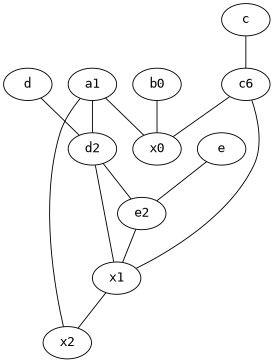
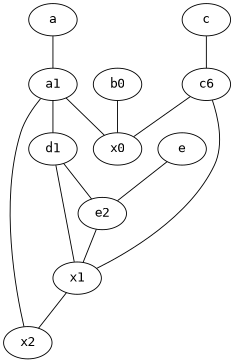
none -> (53, 20)
(28, 84) -> none
(92, 149) -> (53, 149)
